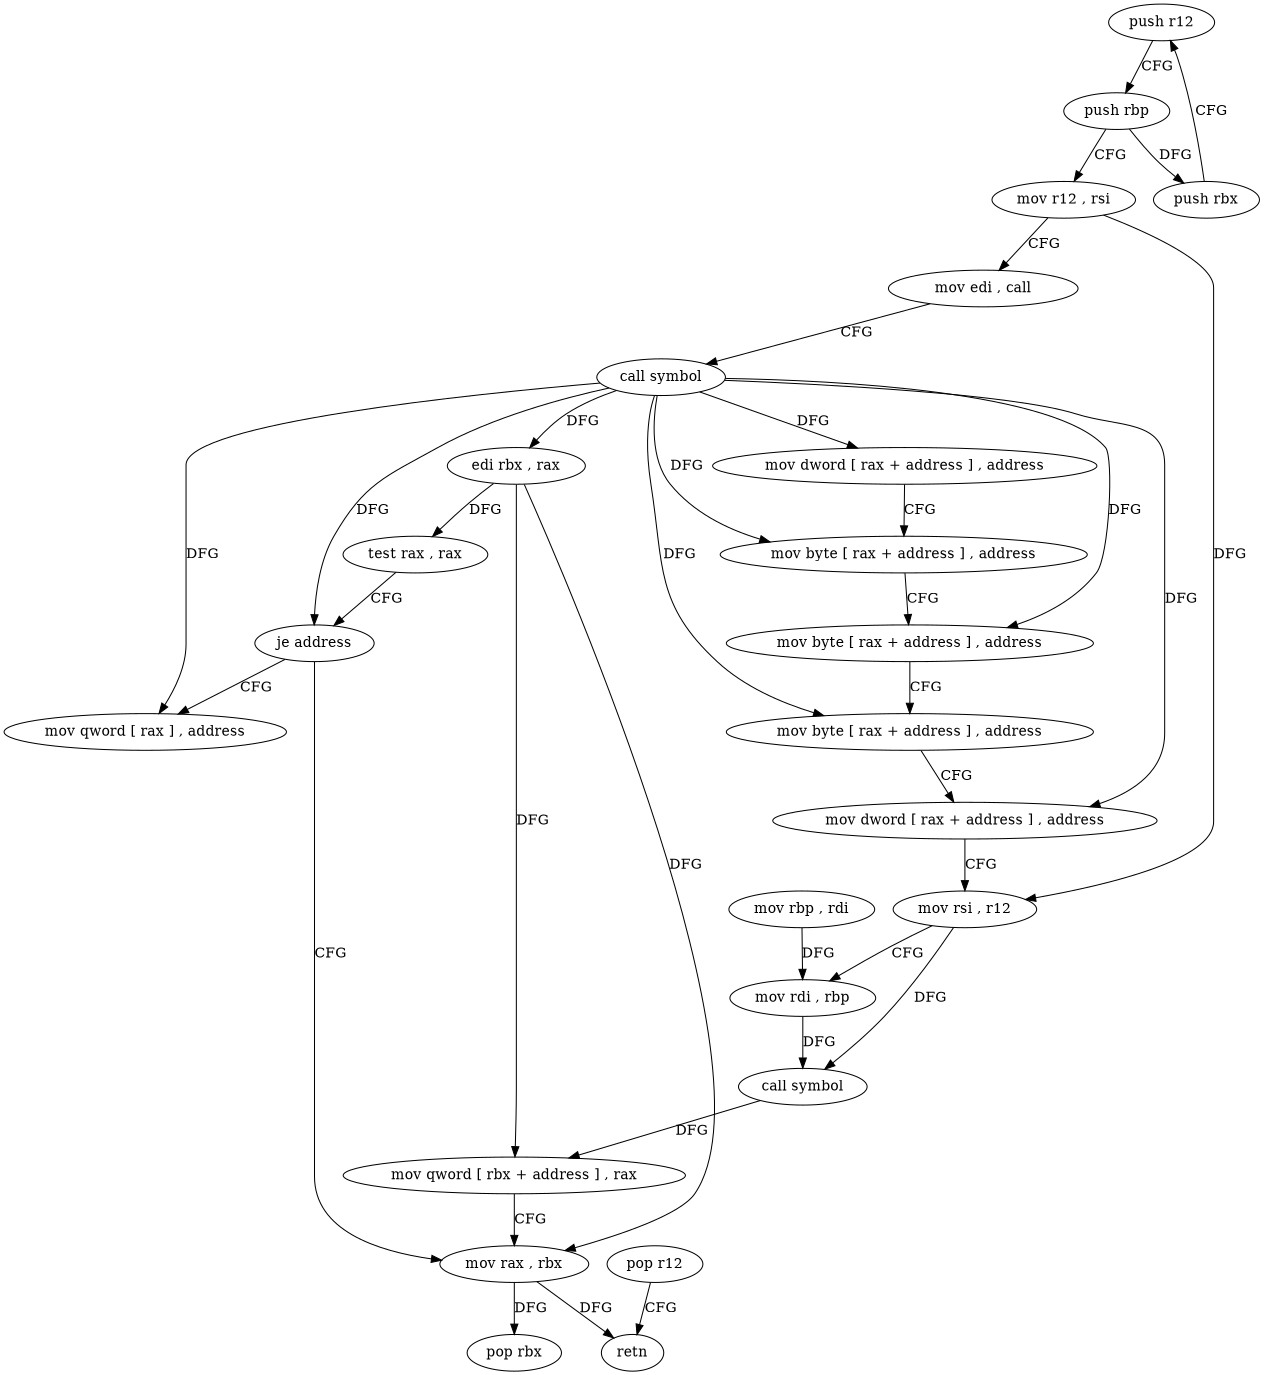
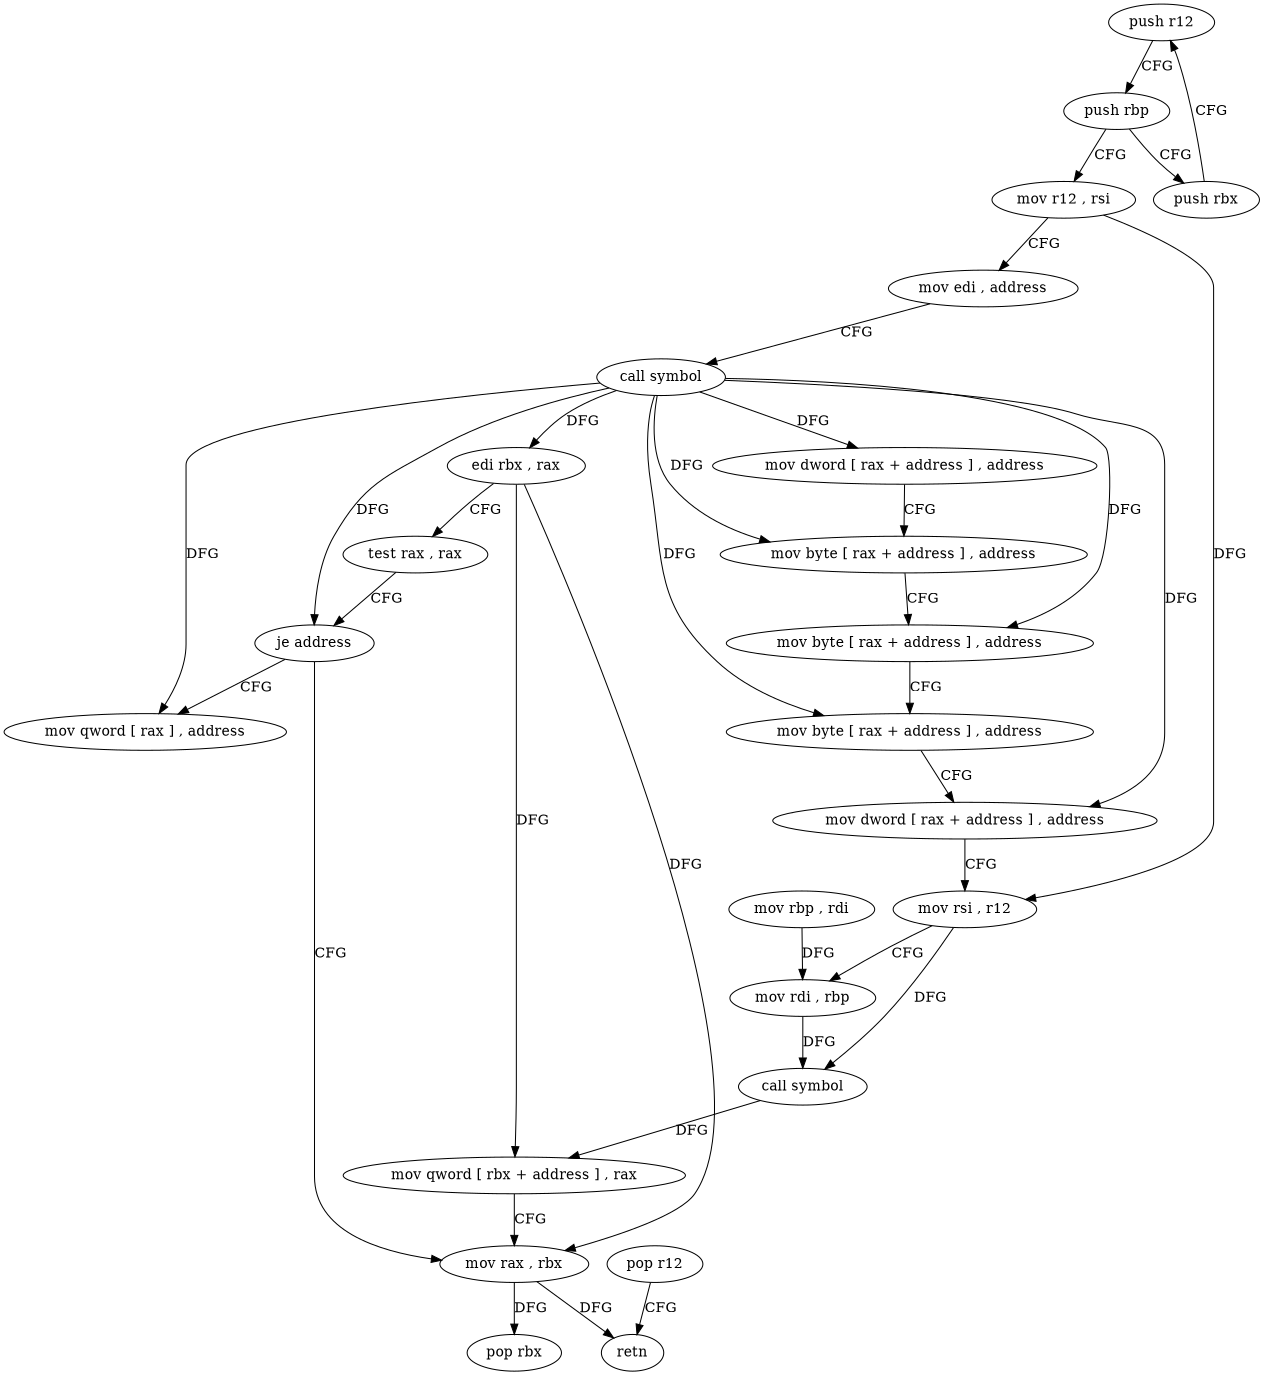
(1176, 155) -> (1176, 155)
(983, 289) -> (983, 289)
(486, 510) -> (486, 510)
